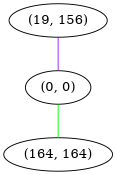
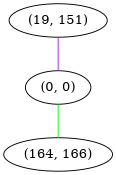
(58, 20) -> (58, 20)
(58, 154) -> (58, 154)
